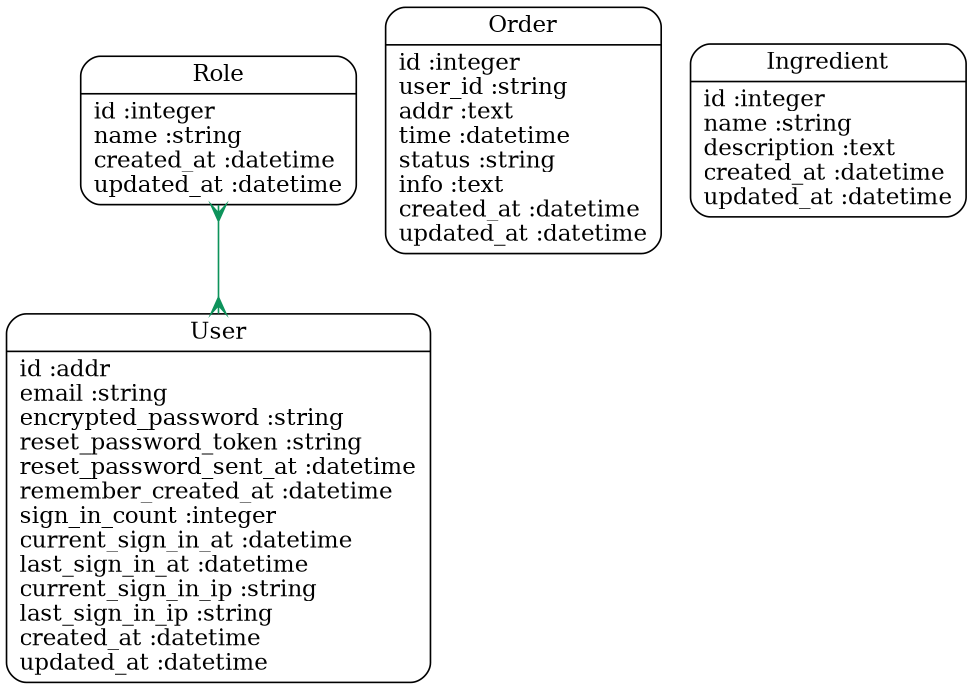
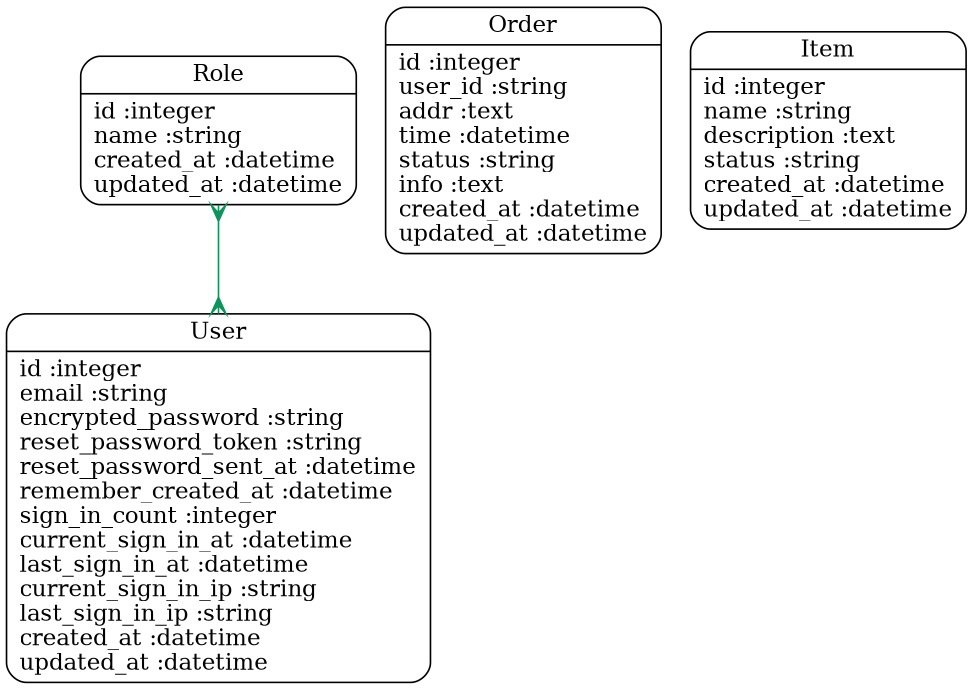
(828, 130) -> none
none -> (828, 130)
(65, 369) -> (81, 369)
